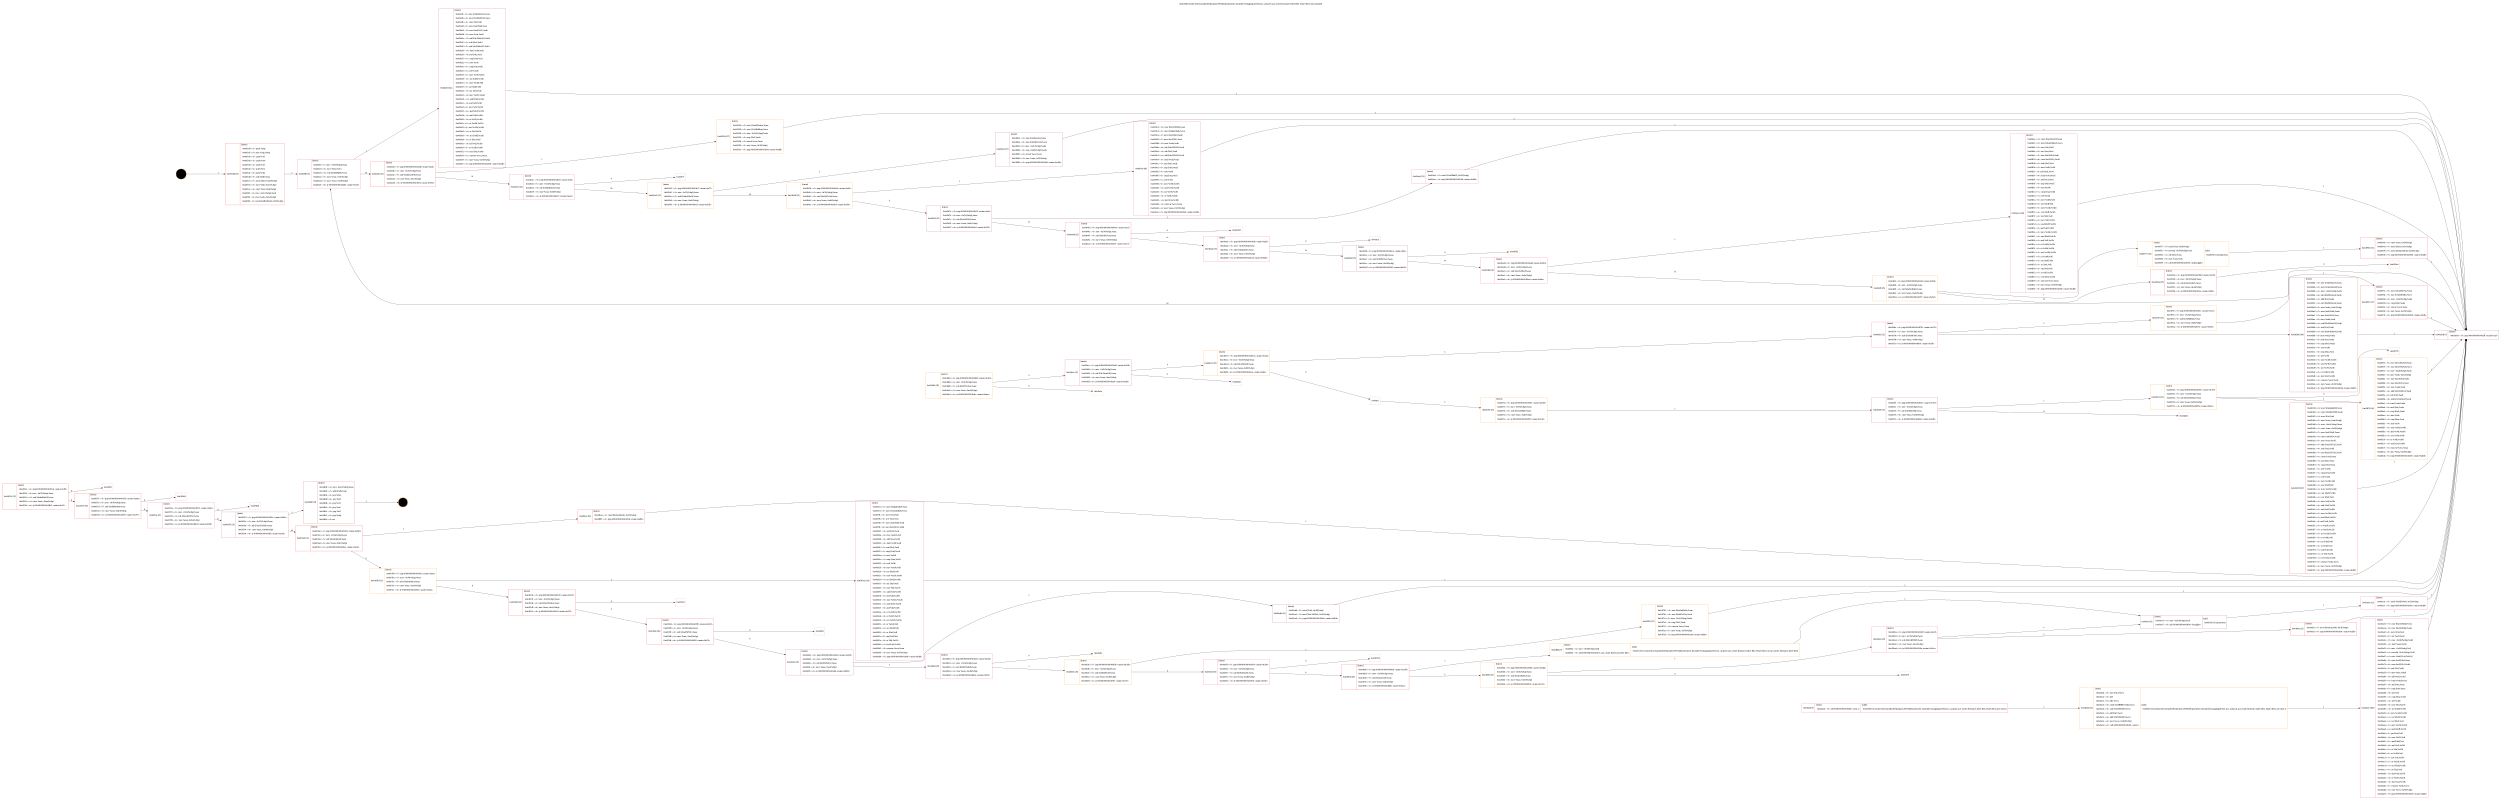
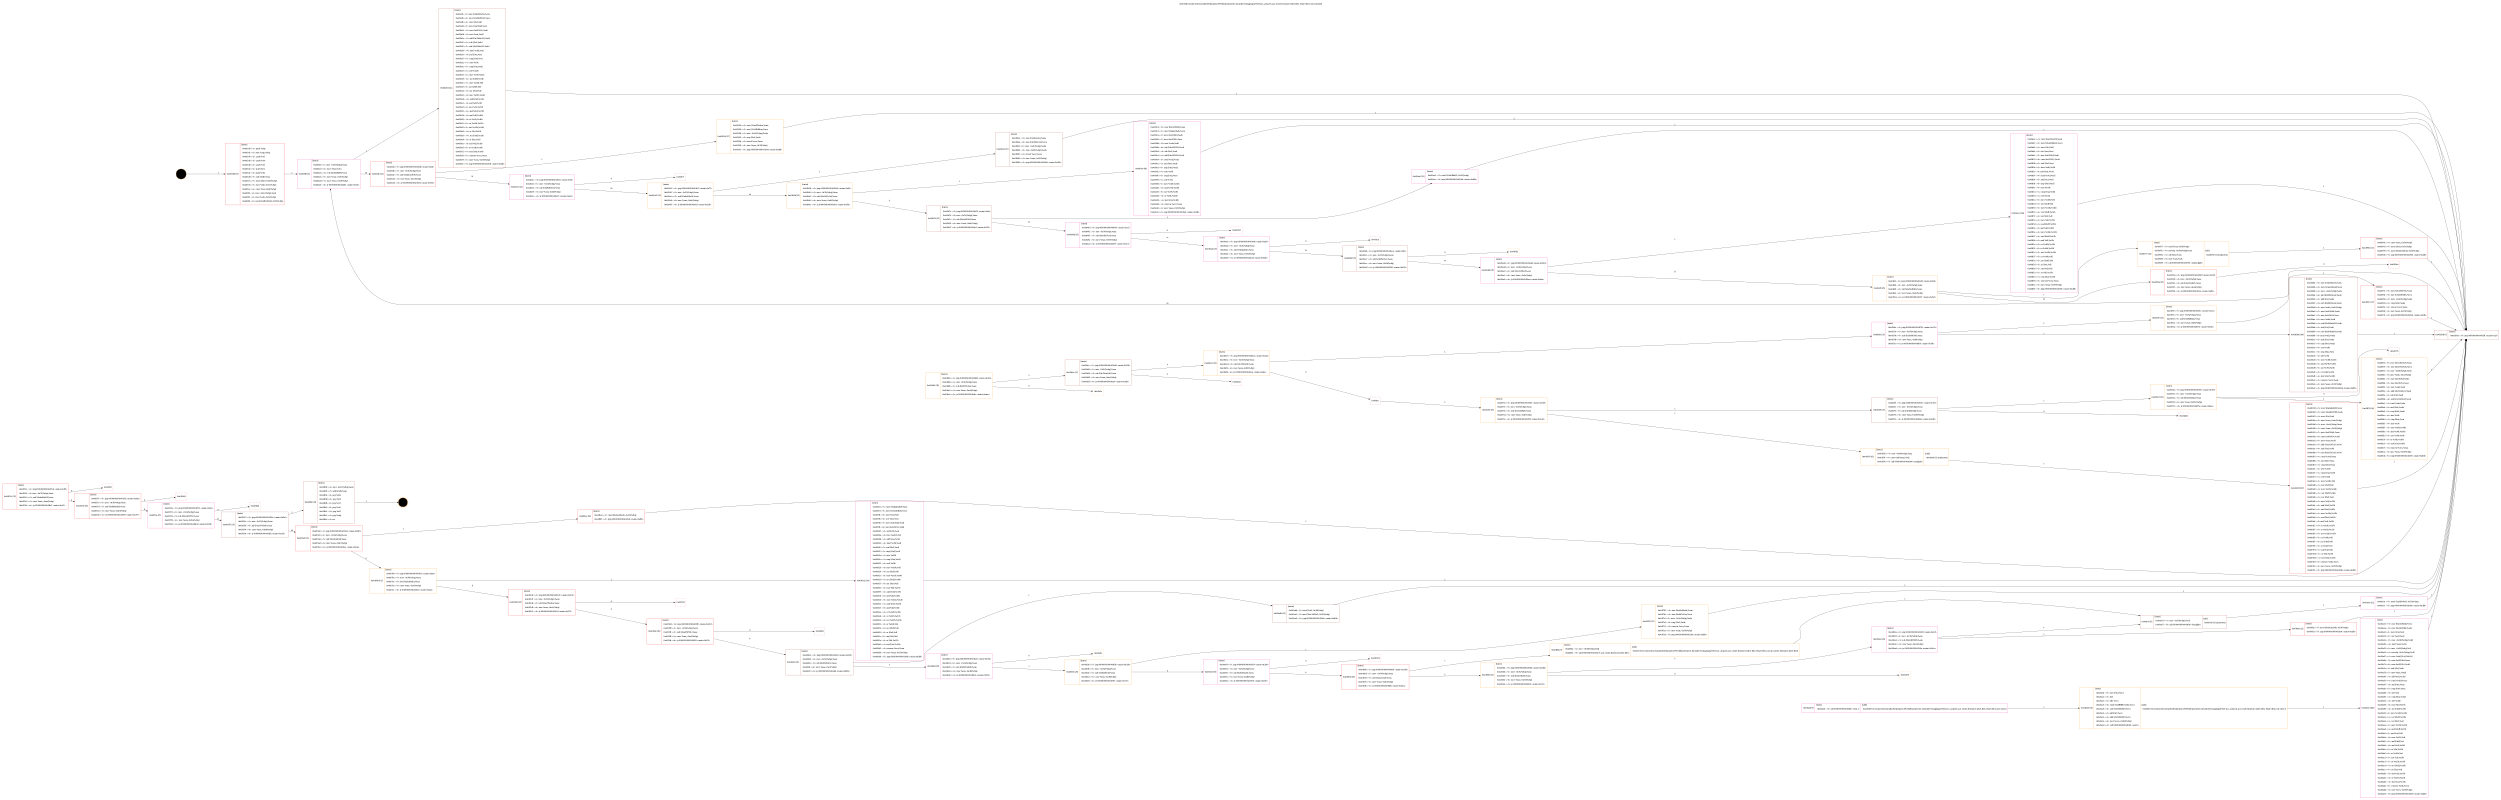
none -> (1905, 457)
